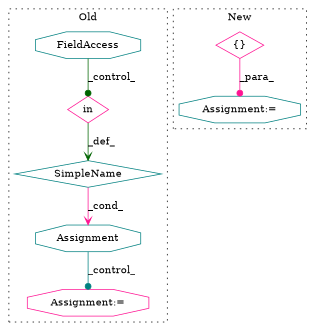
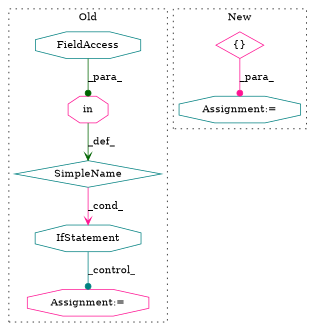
(112, 77) -> (105, 77)
(88, 110) -> (88, 110)
(88, 238) -> (88, 238)
